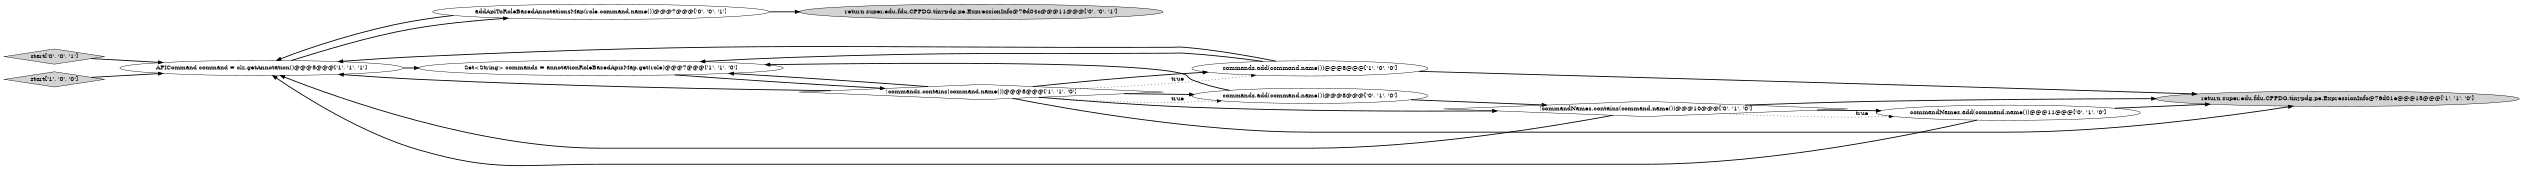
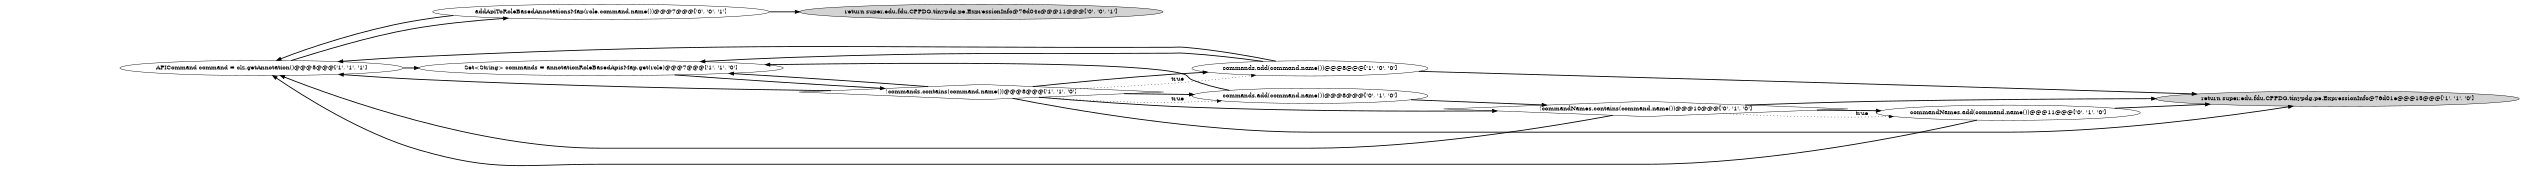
(54, 57) -> none
(54, 79) -> none
